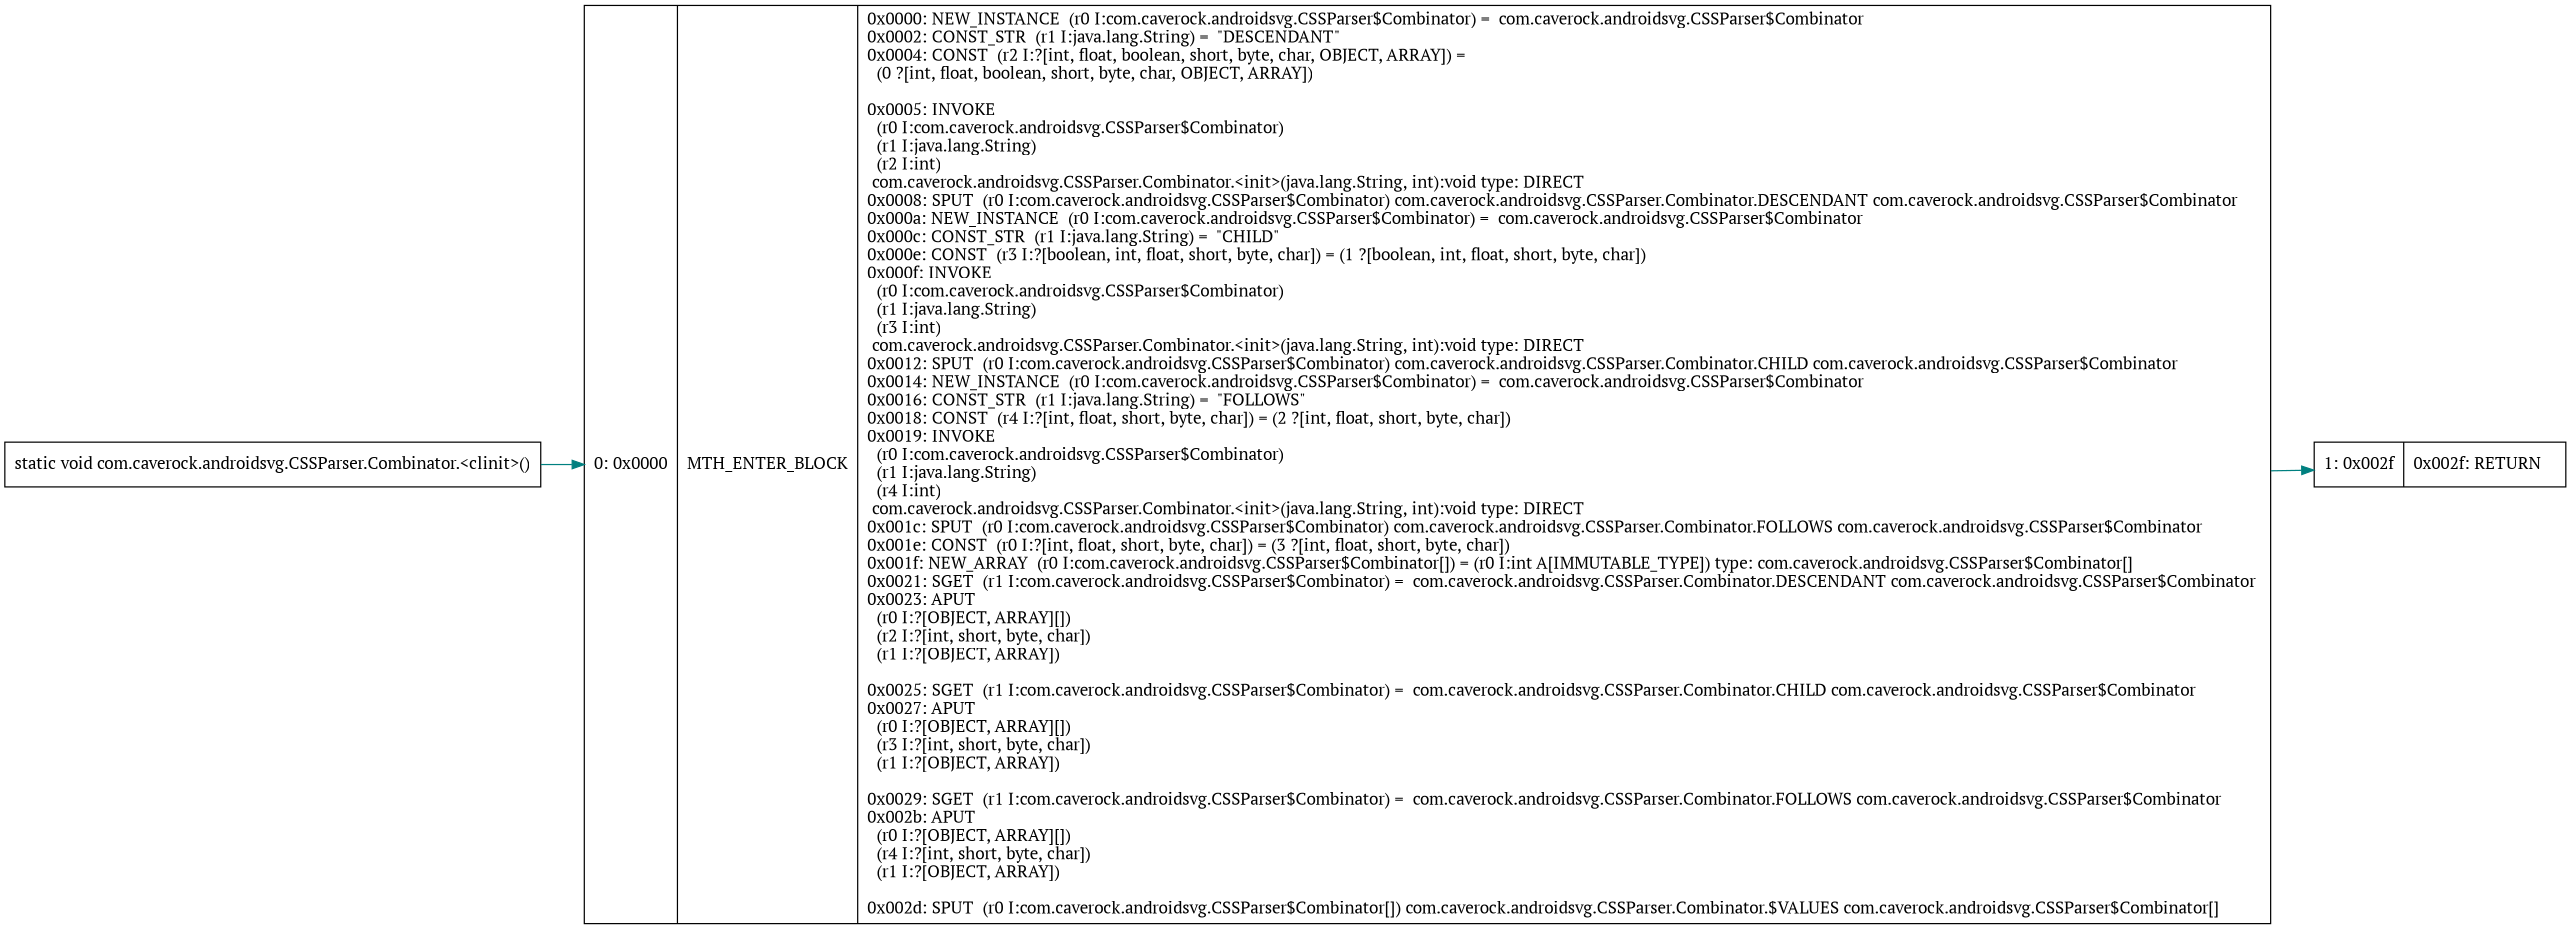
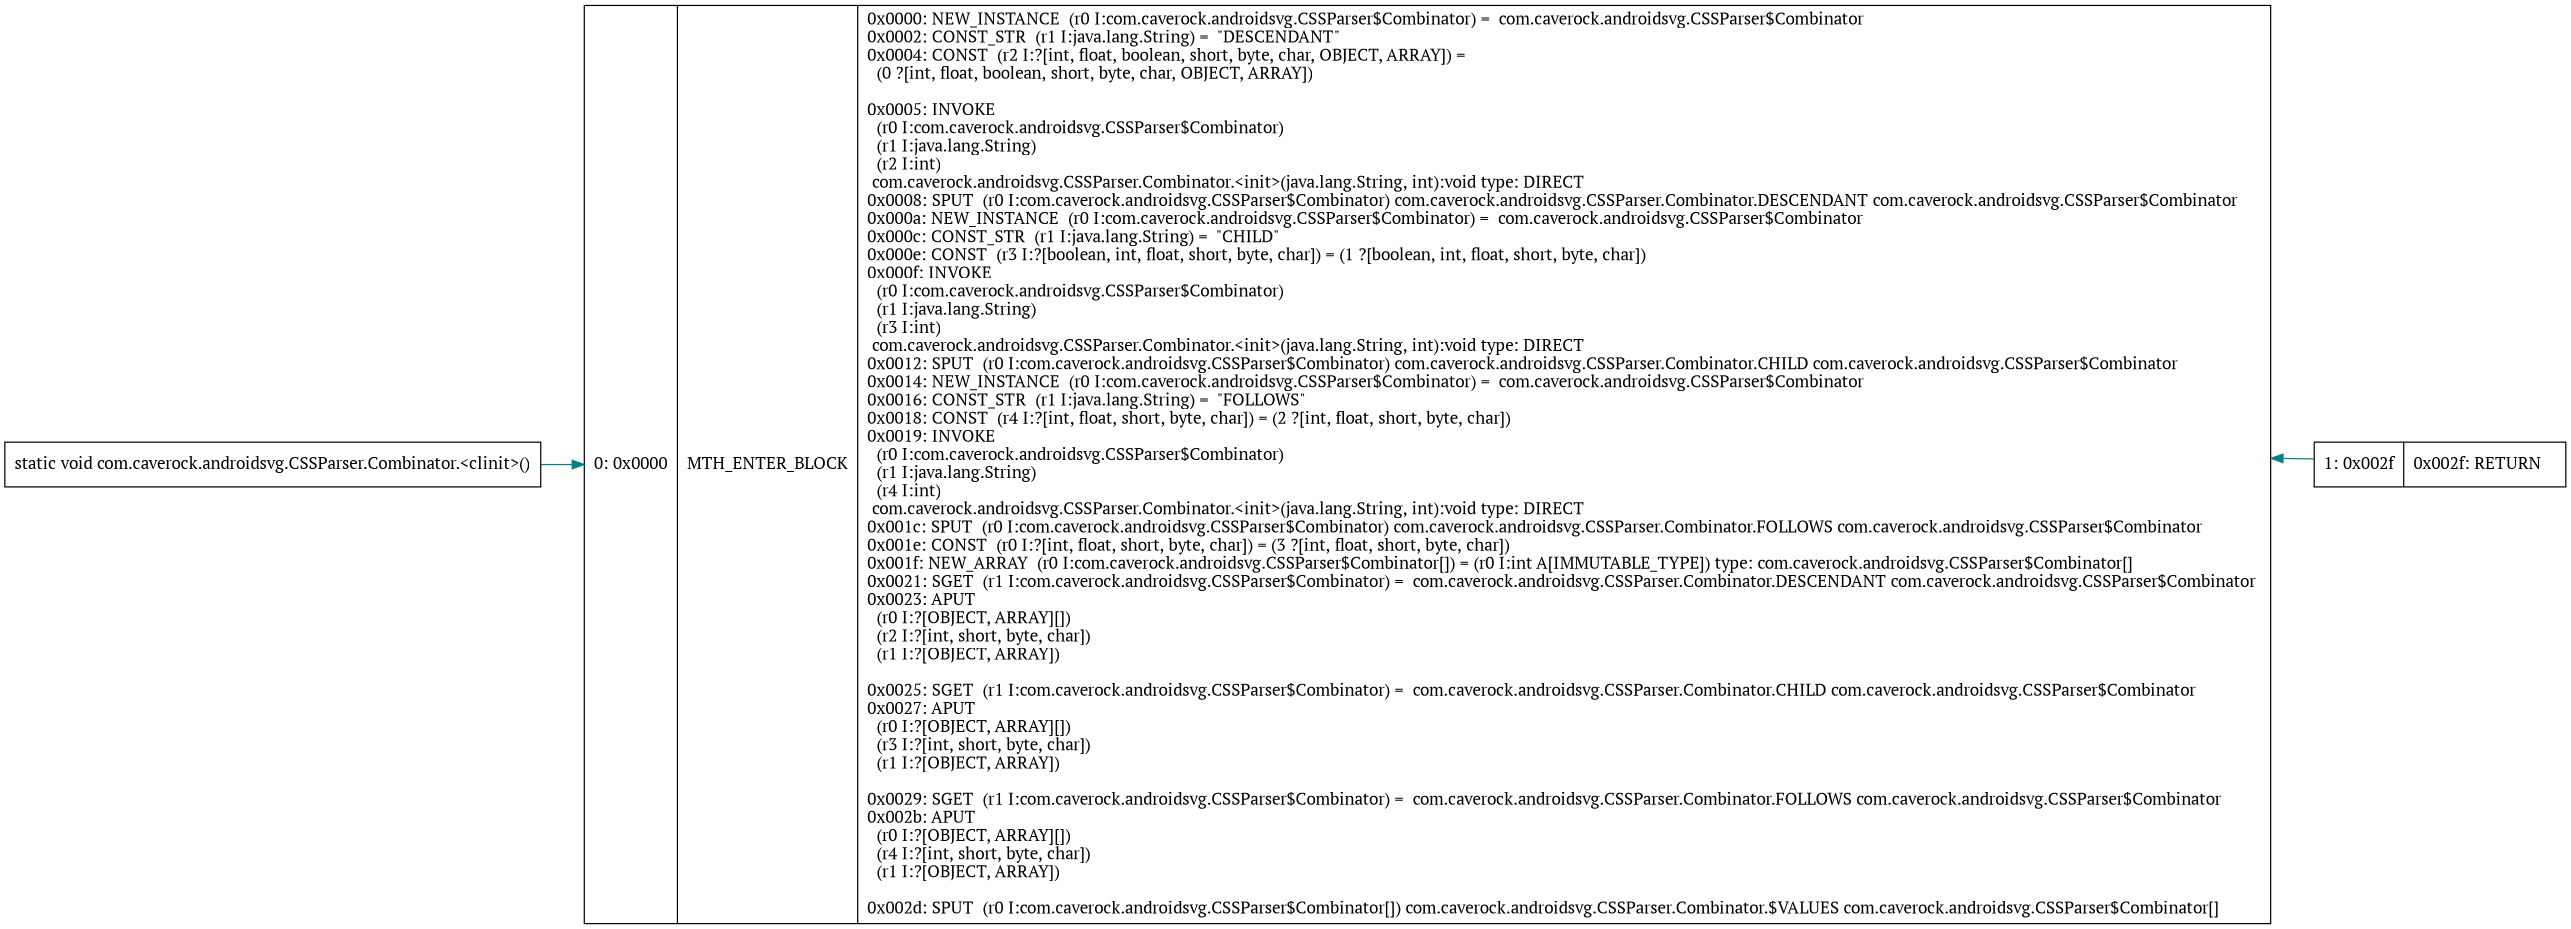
(2286, 471) -> (2298, 459)
